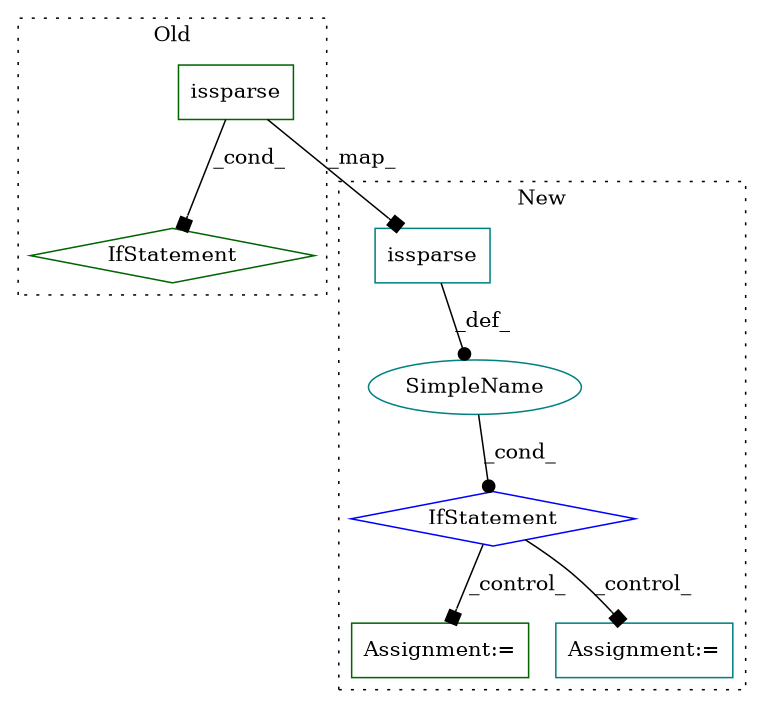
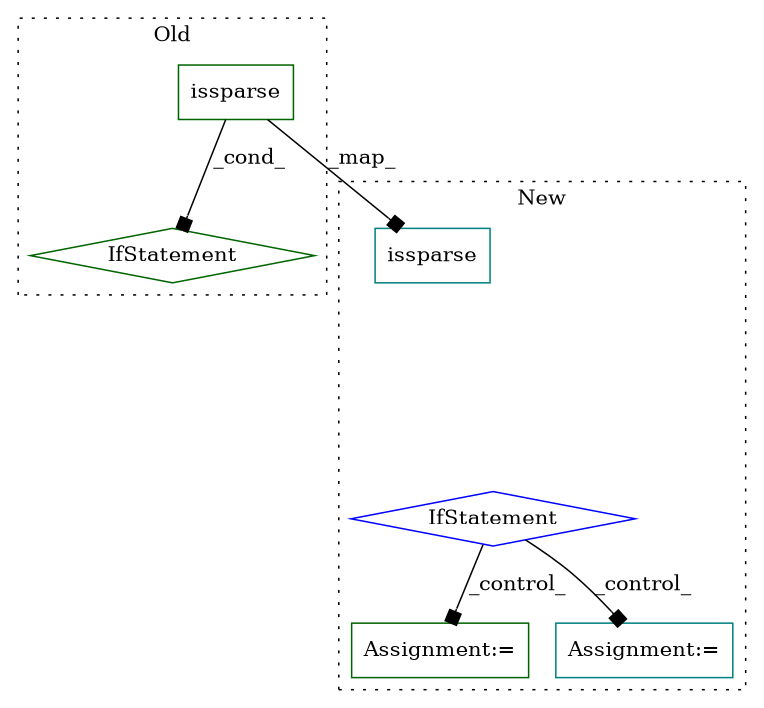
(475, 387) -> none
